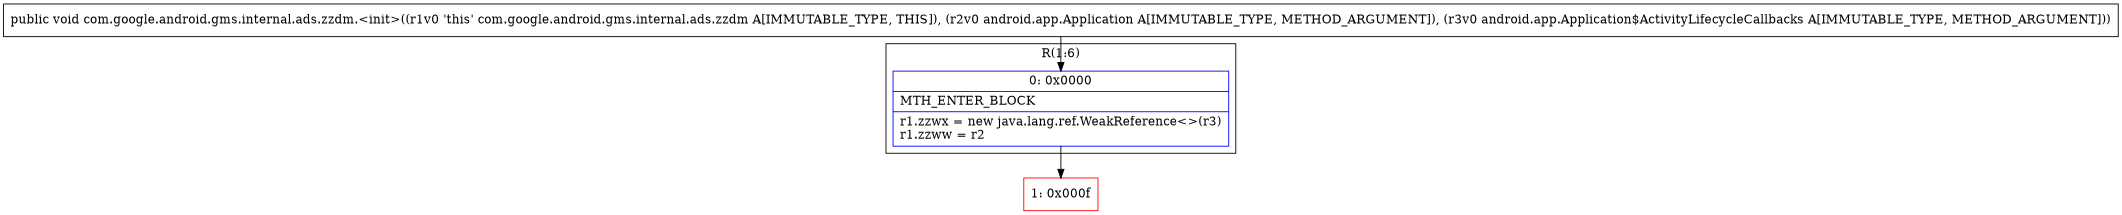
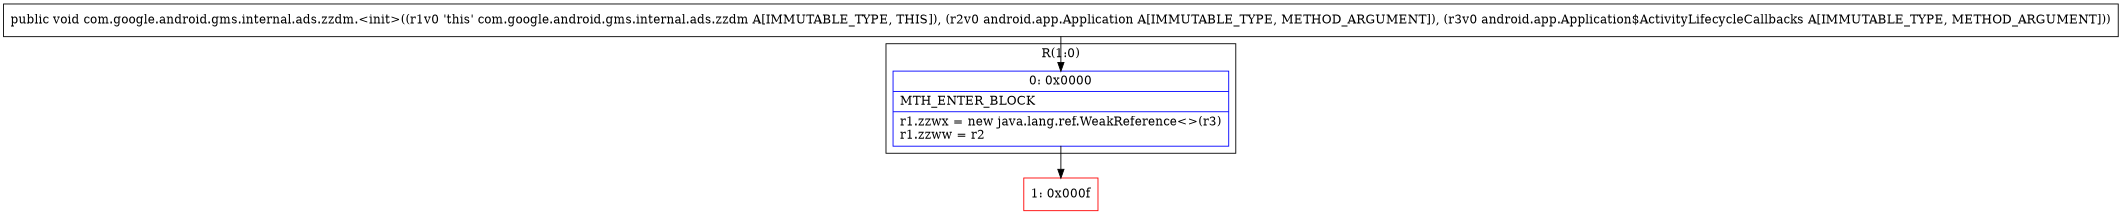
(1061, 54) -> (1061, 54)
